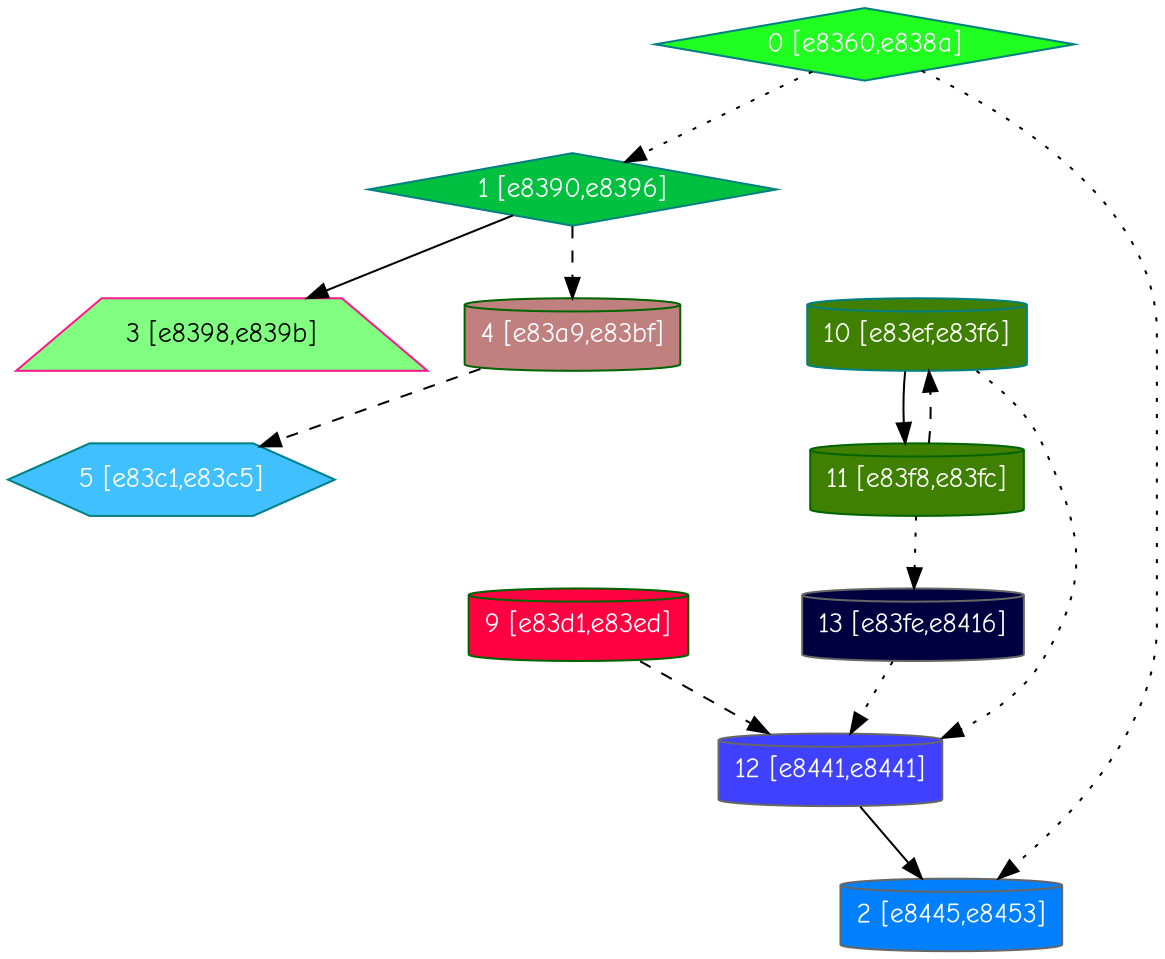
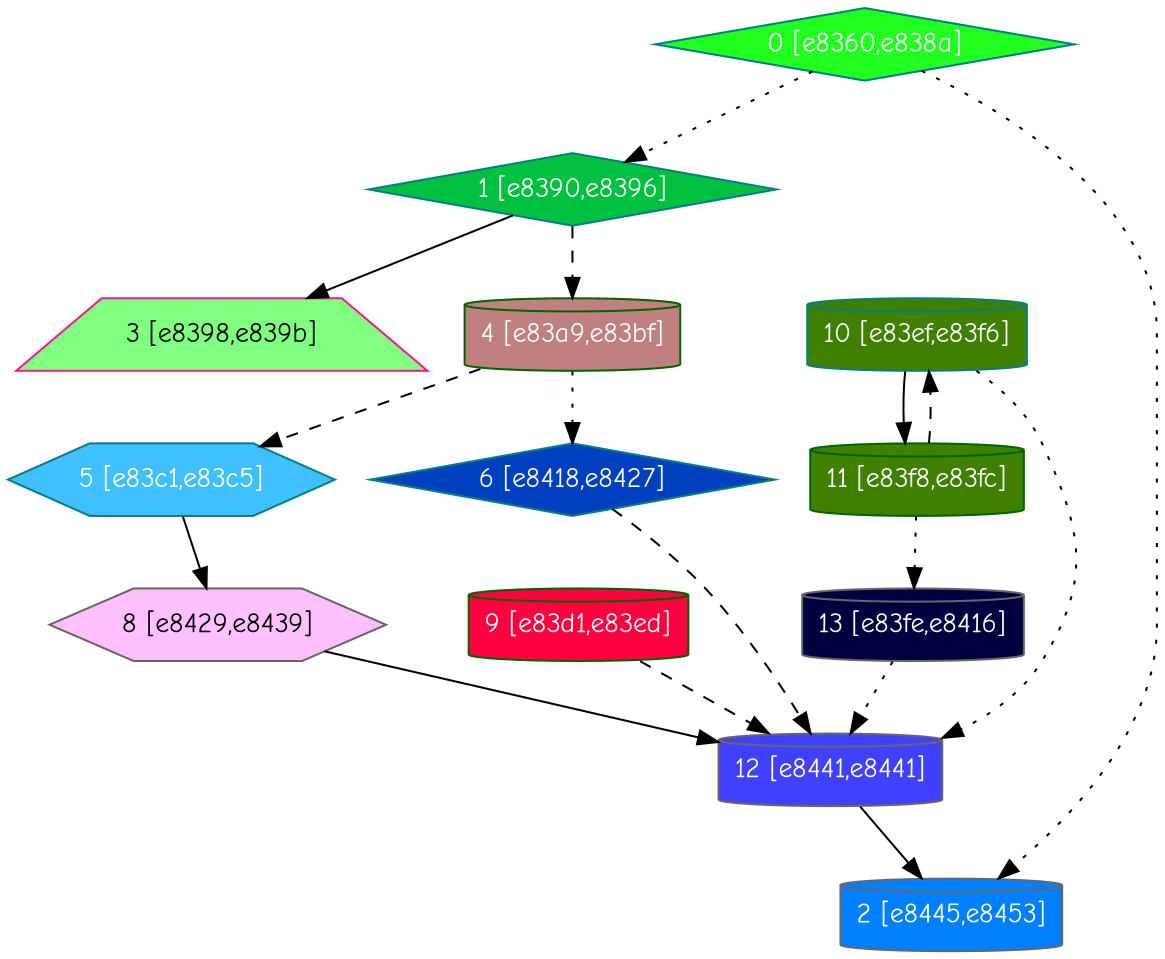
none -> (572, 480)
none -> (218, 625)
